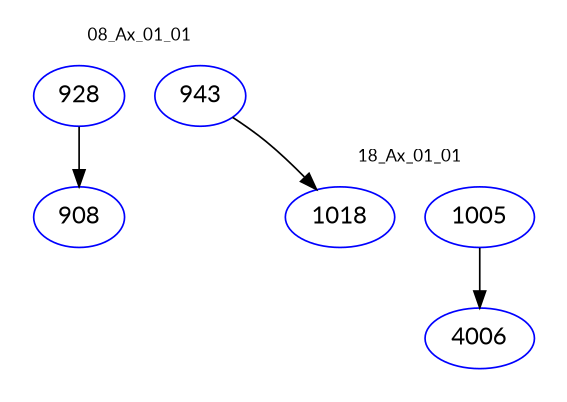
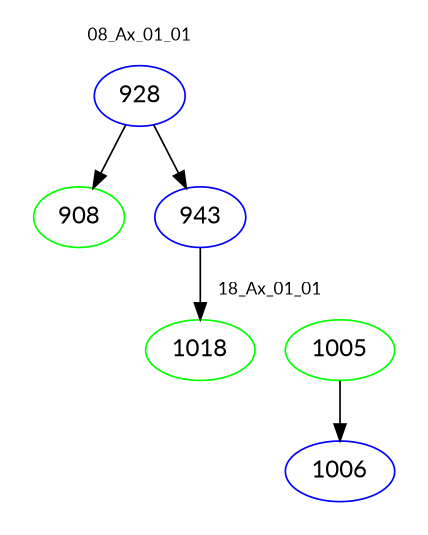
none -> (166, 149)
(79, 217) -> (79, 217)
(340, 217) -> (200, 350)
(480, 217) -> (340, 350)
(480, 338) -> (340, 471)
